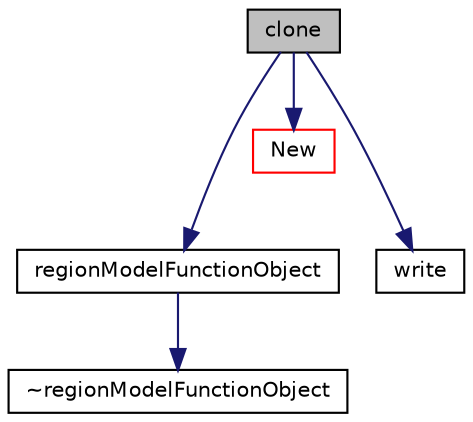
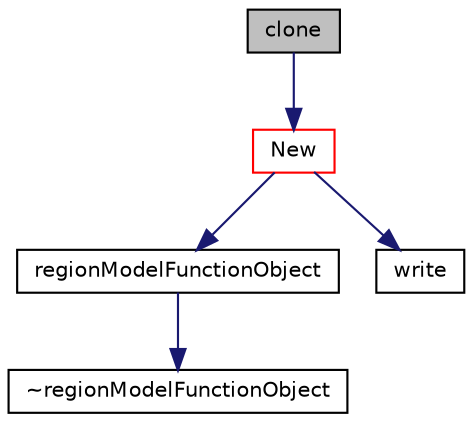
(230, 138) -> (244, 204)
(359, 139) -> (349, 204)
